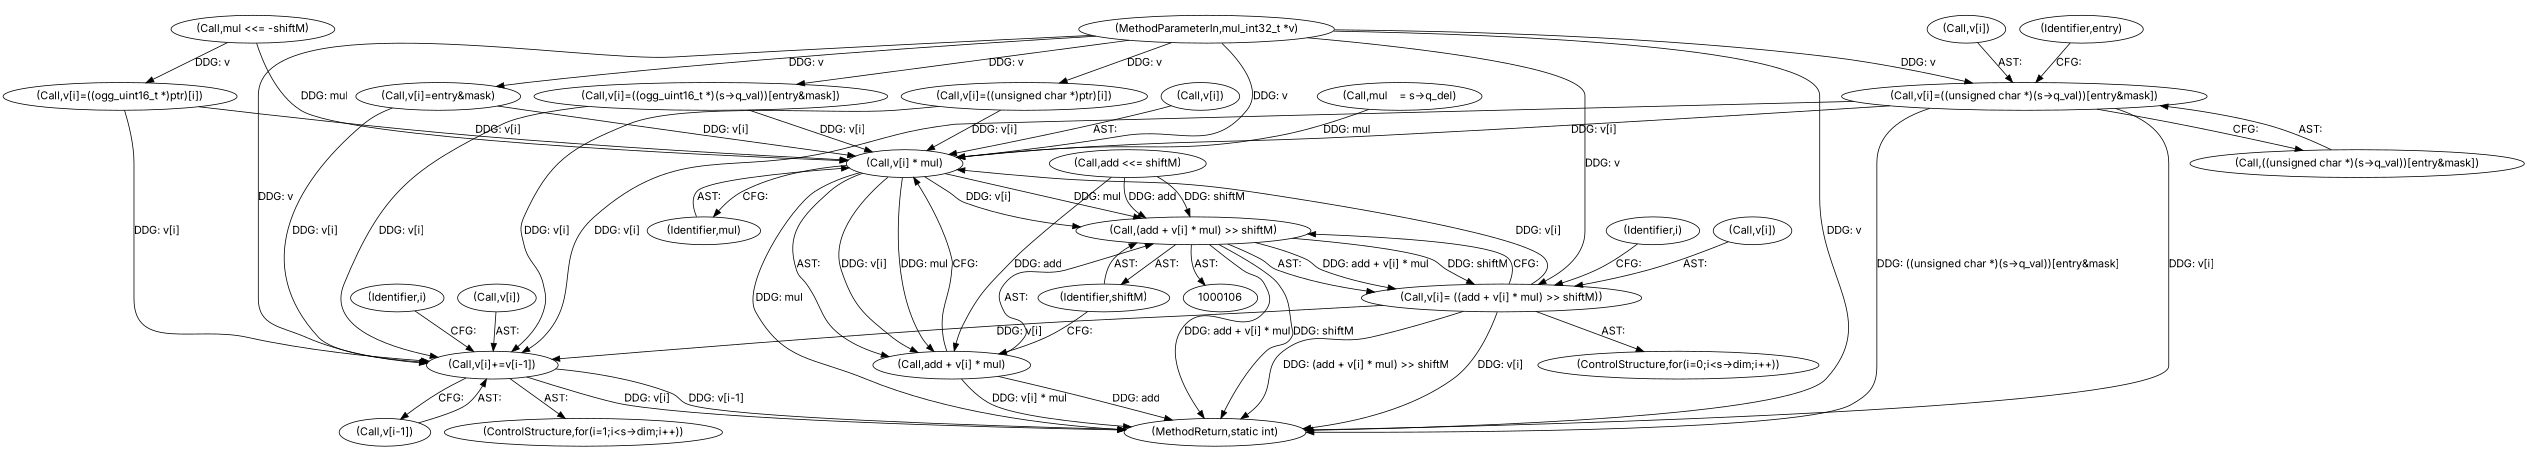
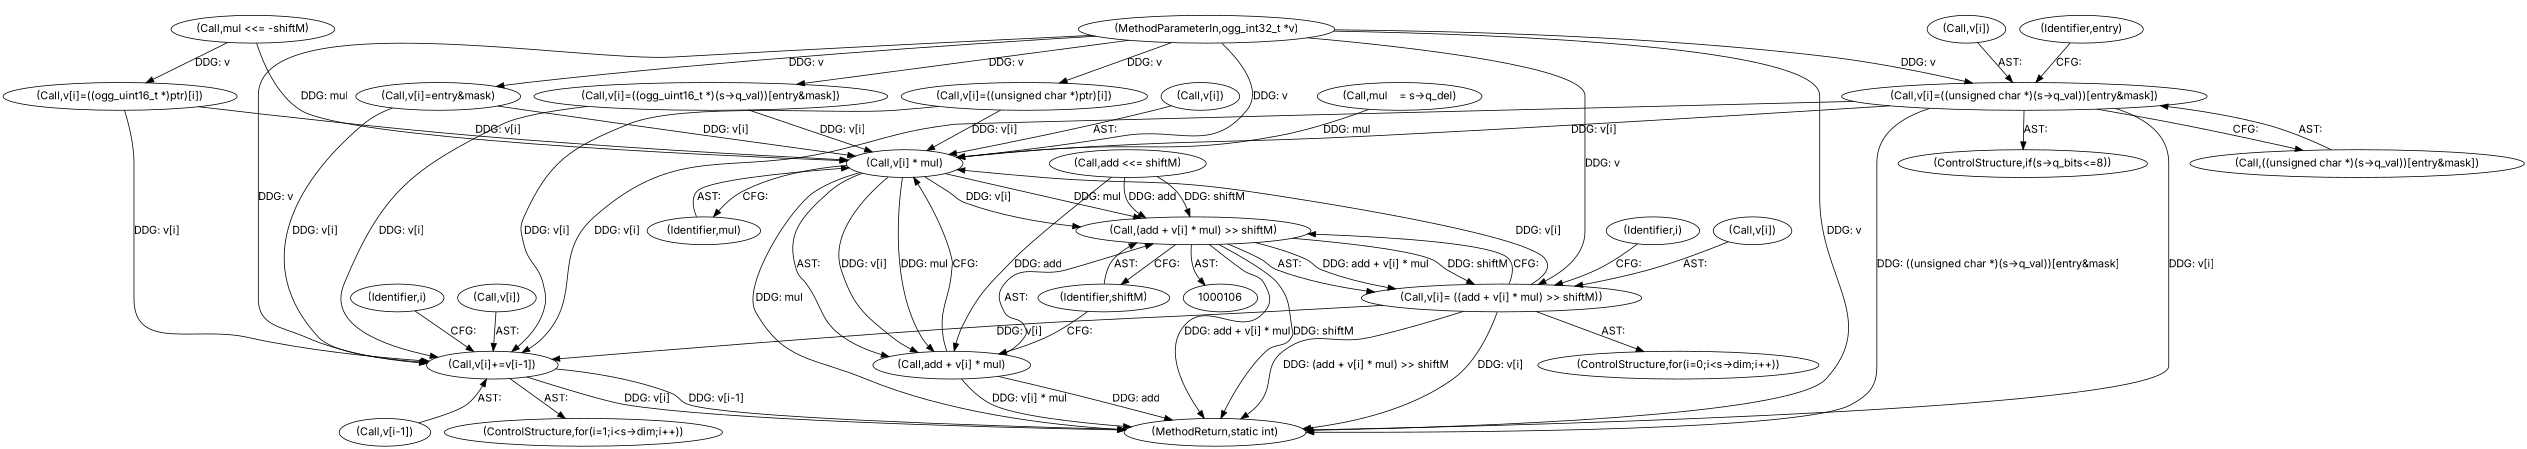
(1207, 29) -> (1207, 29)
none -> (2023, 164)
(1168, 264) -> (1168, 264)
(435, 395) -> none
